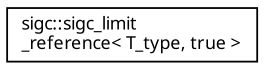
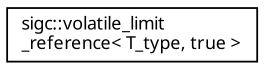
(132, 35) -> (132, 35)
